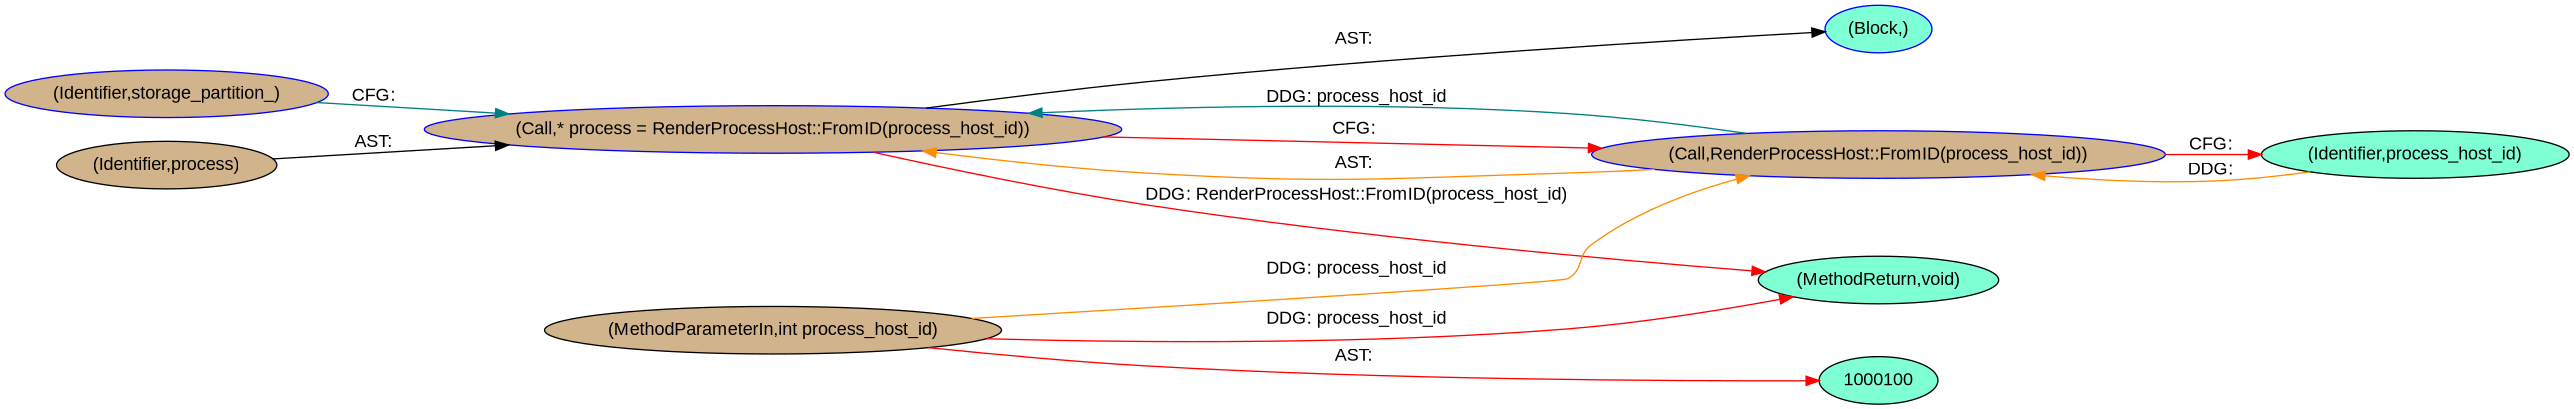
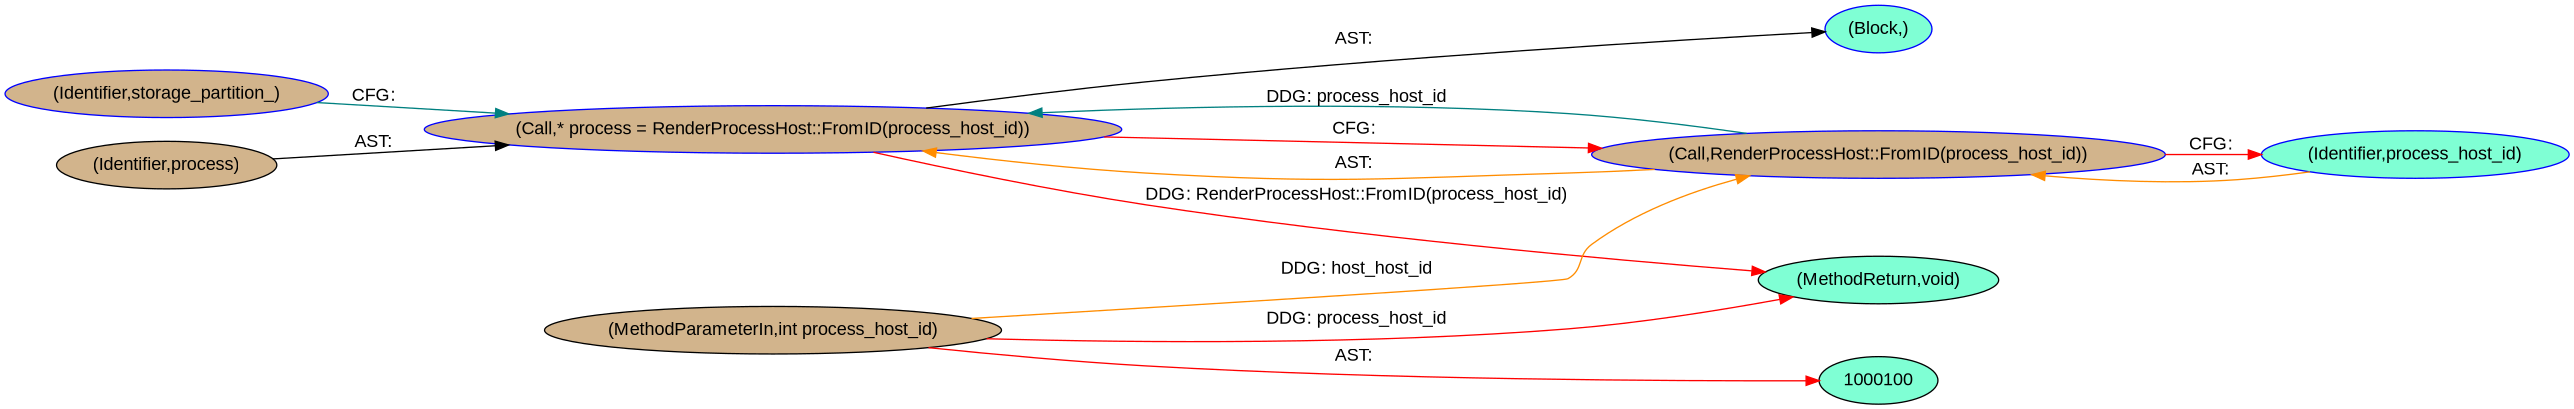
(2415, 155) -> (2415, 155)
(2213, 170) -> (2213, 170)
(1357, 269) -> (1357, 269)
